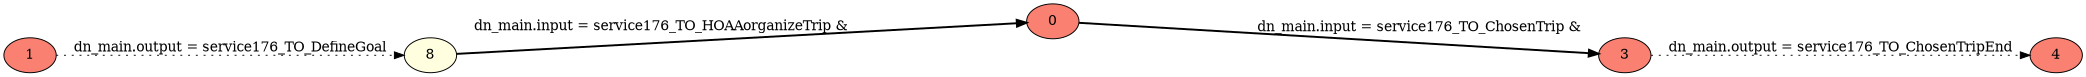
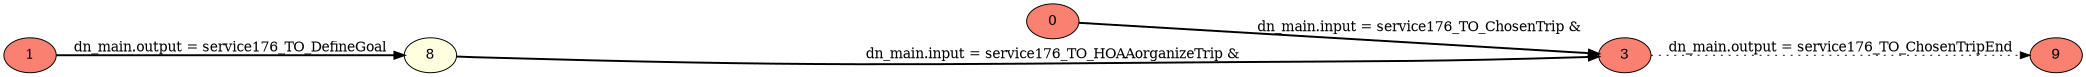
(737, 39) -> (1023, 64)
(225, 55) -> (225, 55)
(2056, 55) -> (2056, 55)
